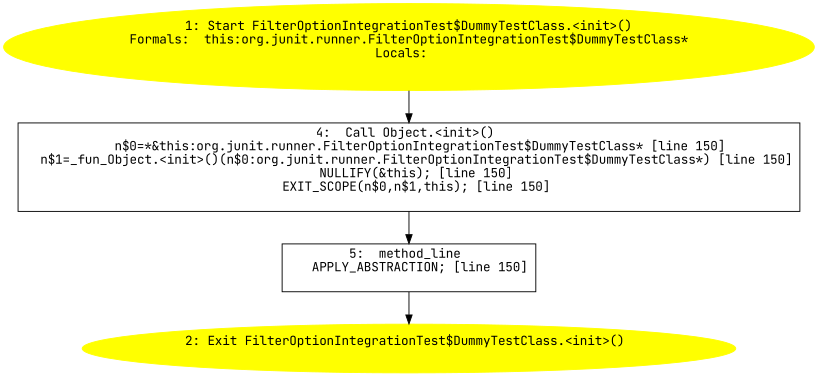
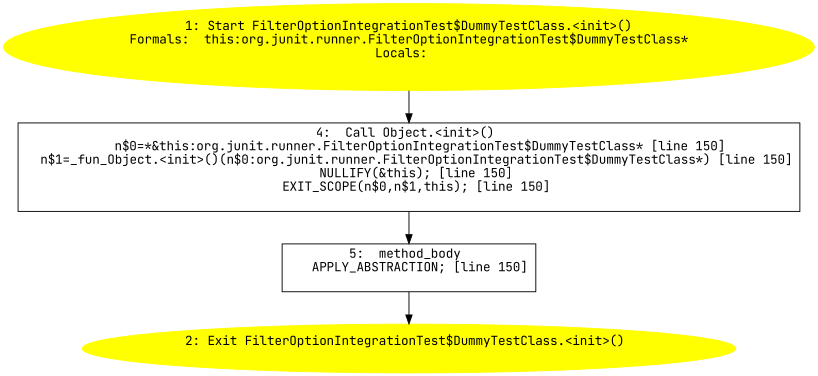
(409, 268) -> (409, 268)
